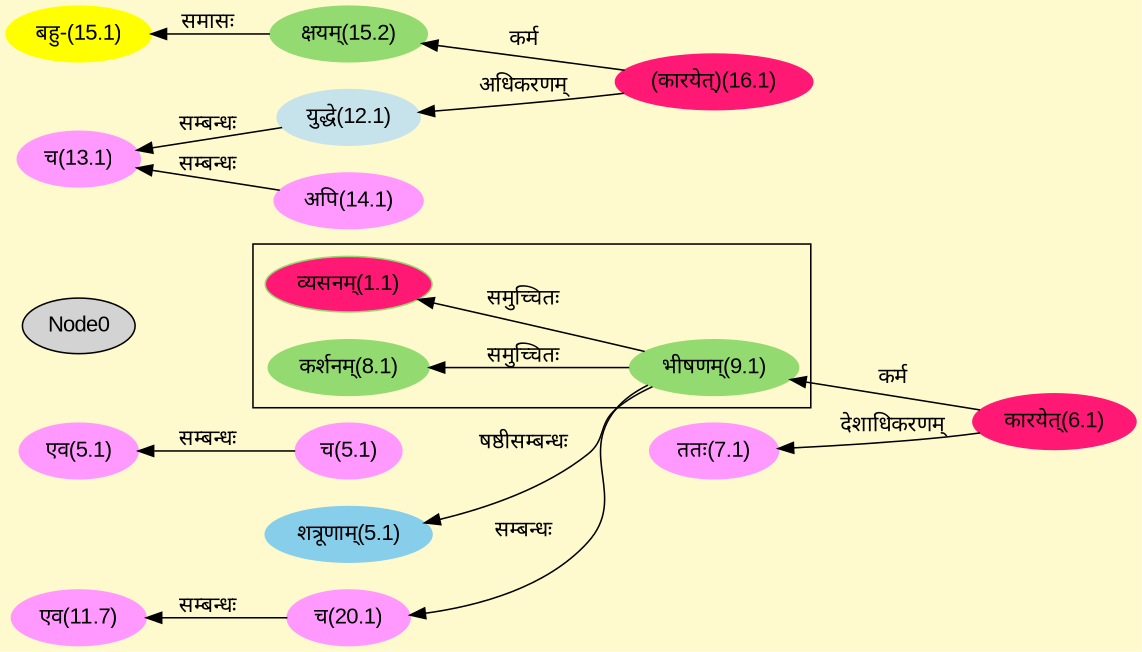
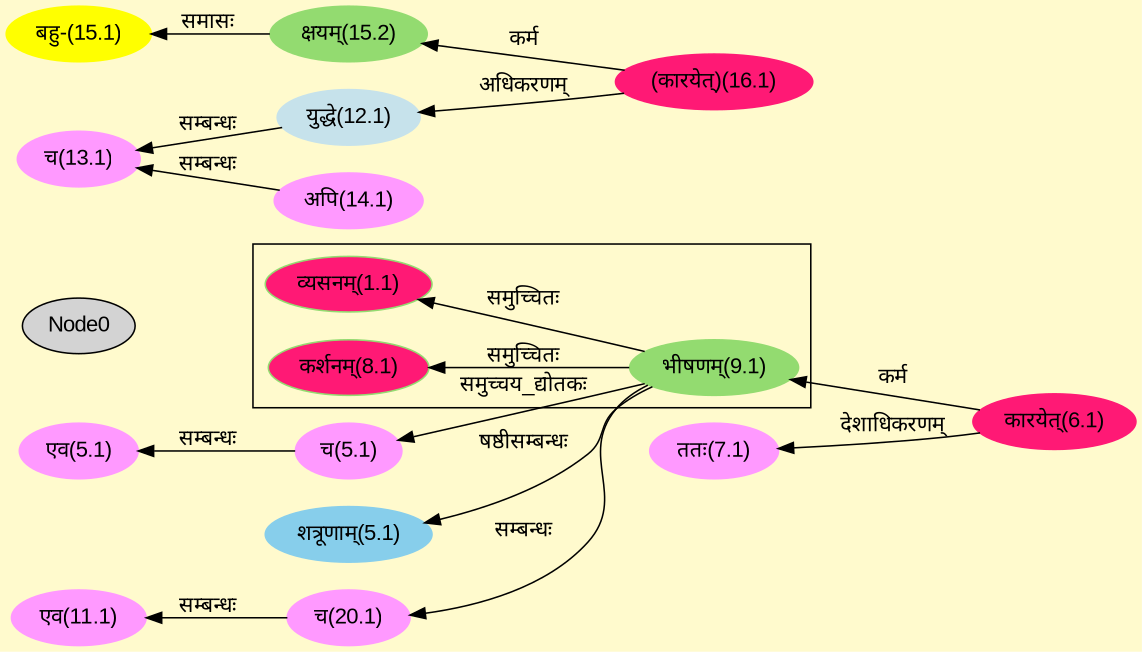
(349, 368) -> (349, 368)
none -> (500, 417)
(79, 618) -> (79, 618)
